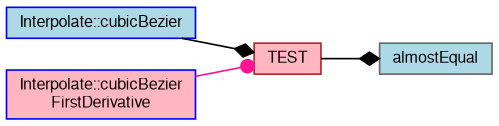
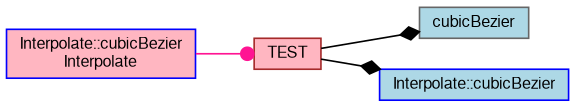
(208, 43) -> (341, 63)
(436, 59) -> (474, 23)
(101, 94) -> (101, 54)
